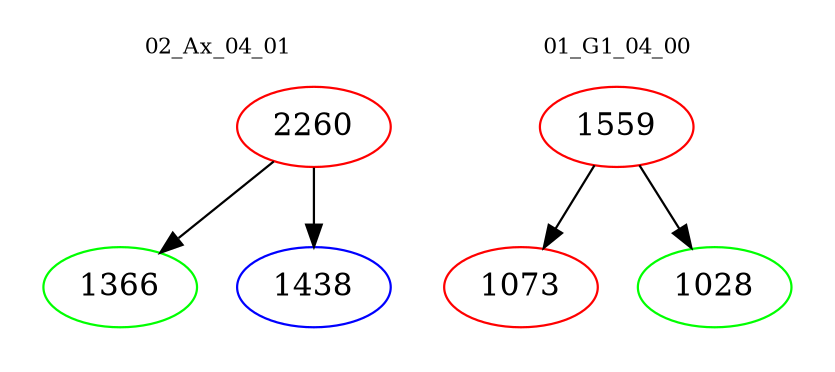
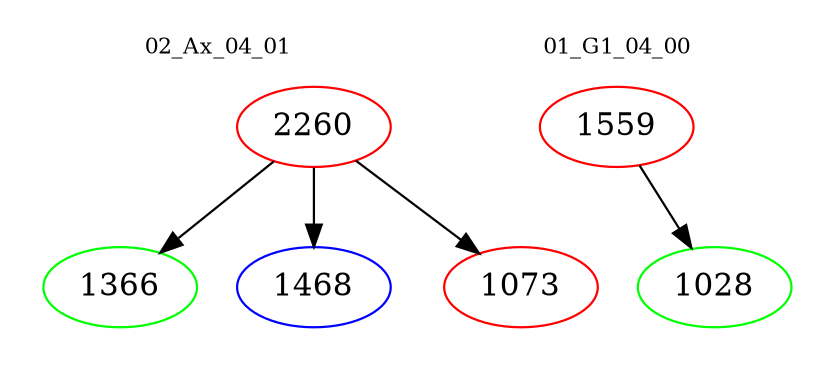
(575, 197) -> (395, 190)
(314, 287) -> (314, 287)
